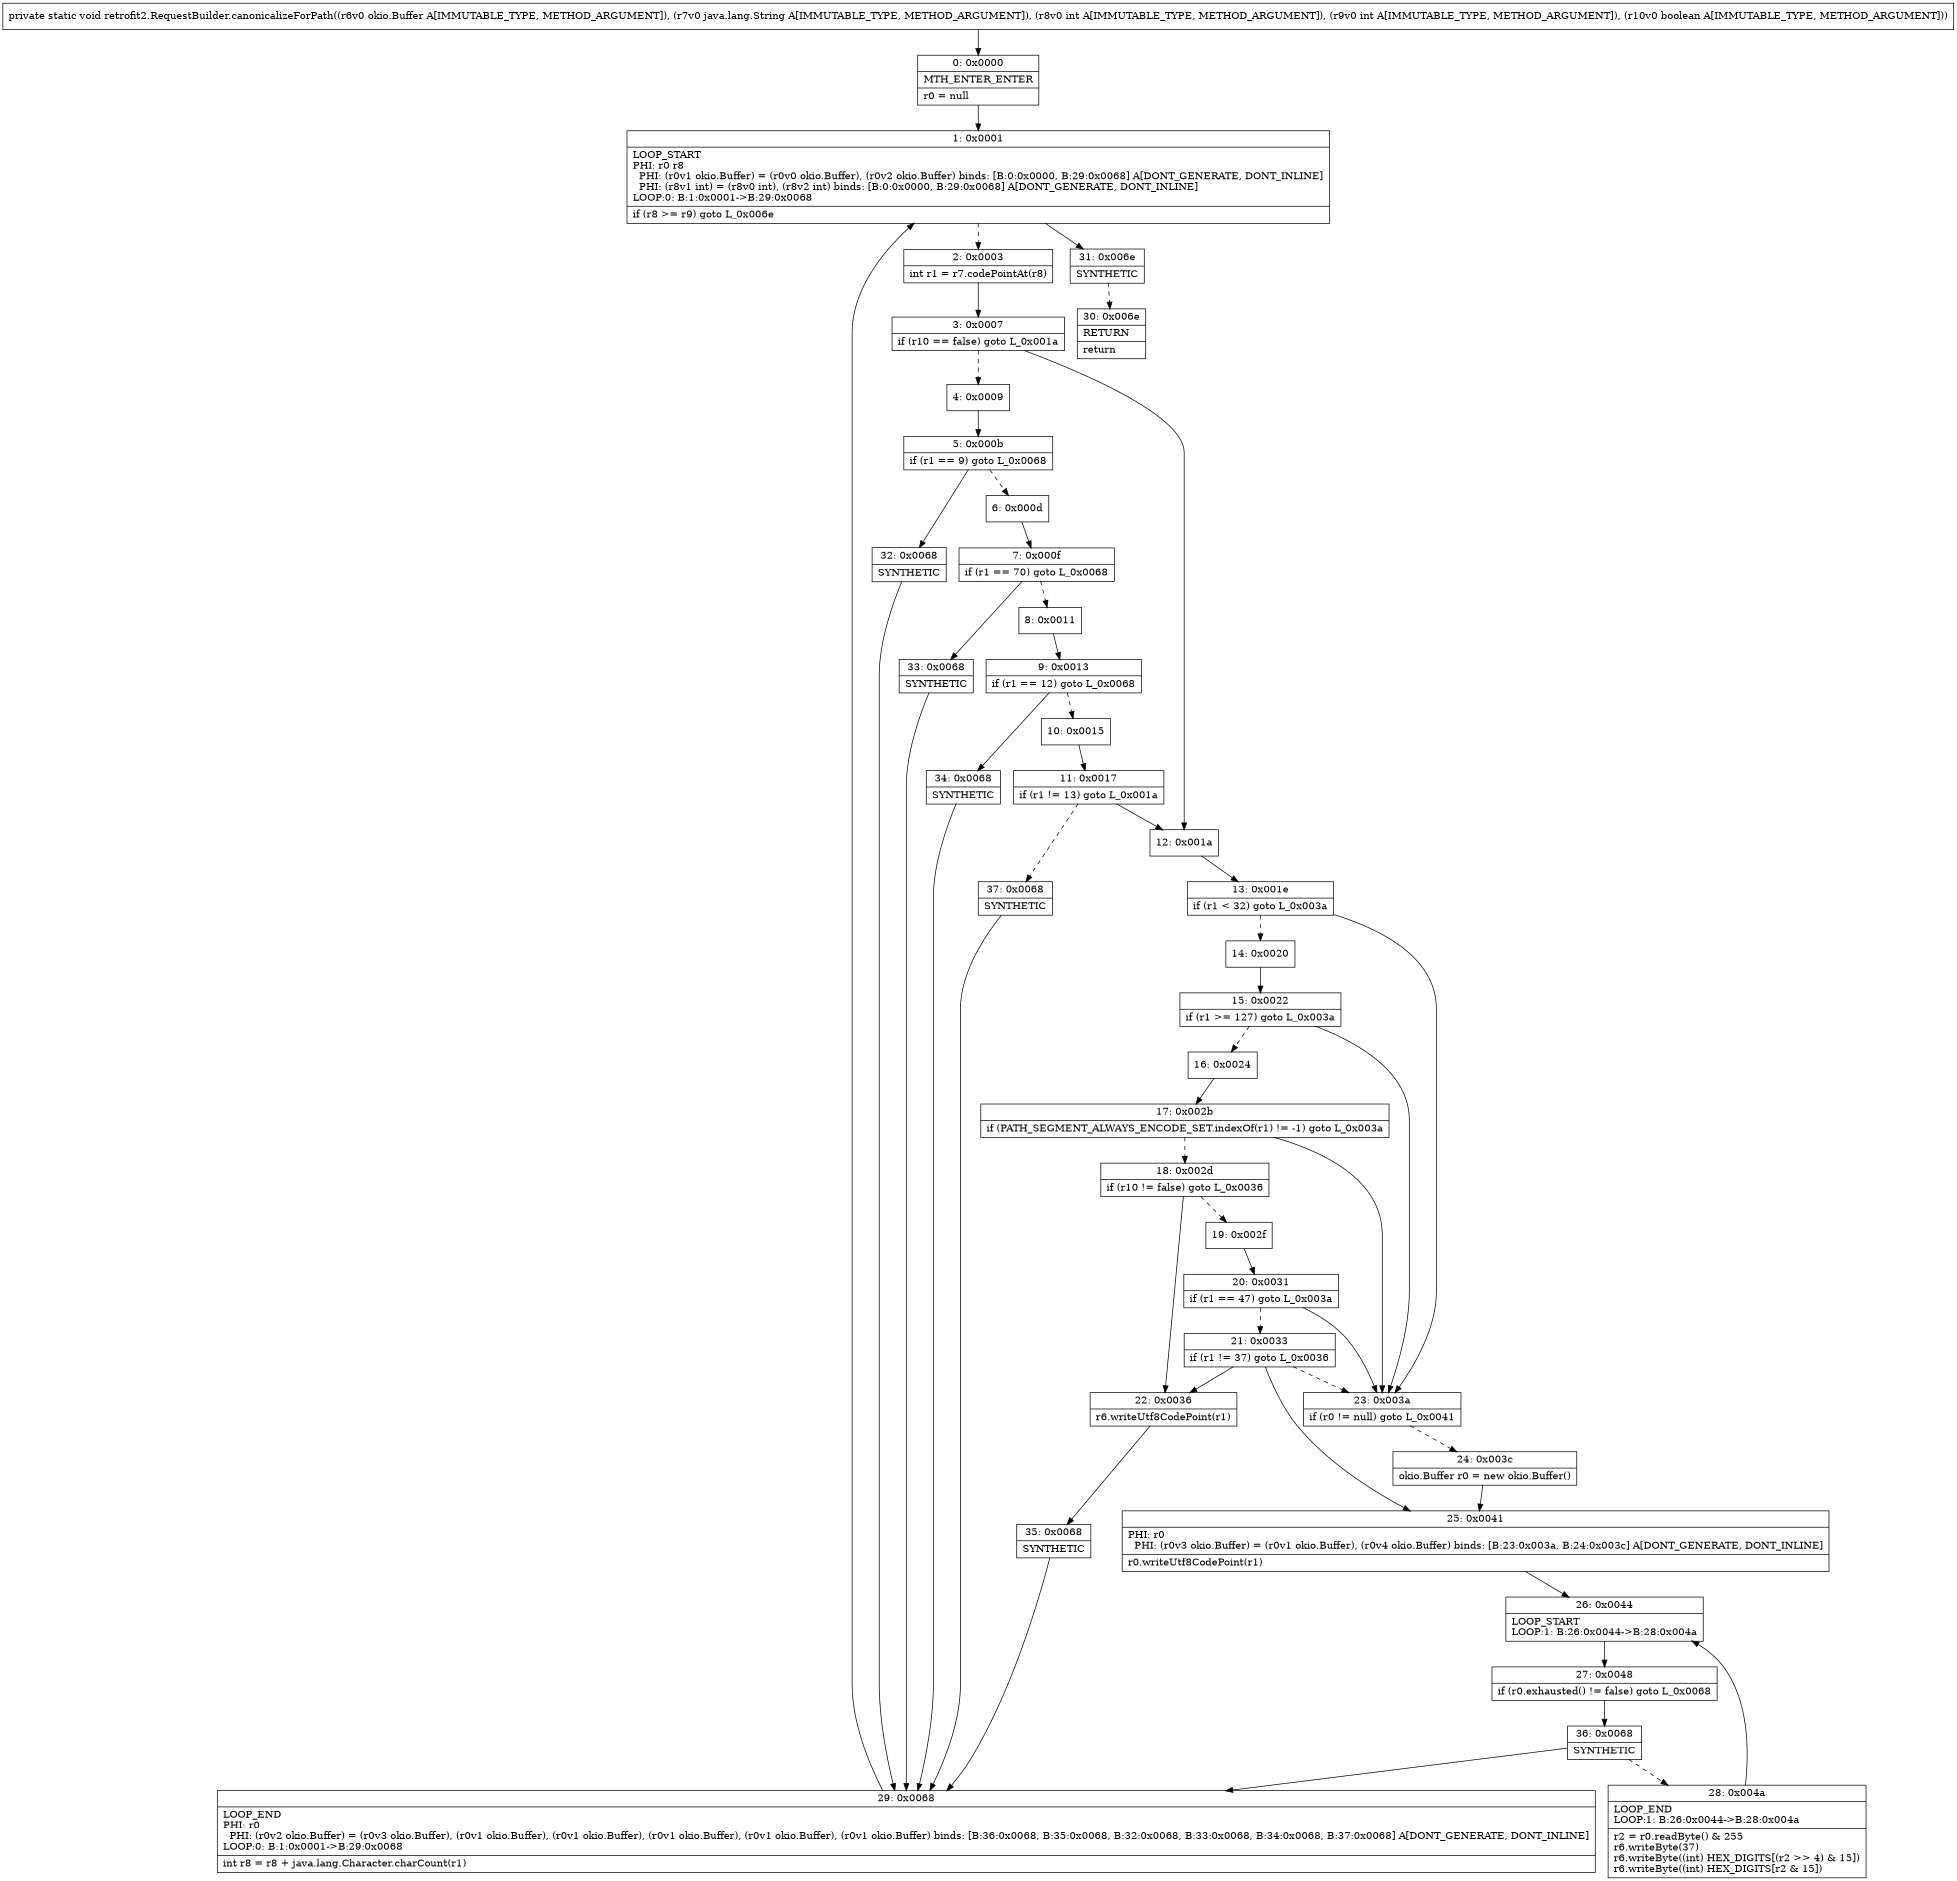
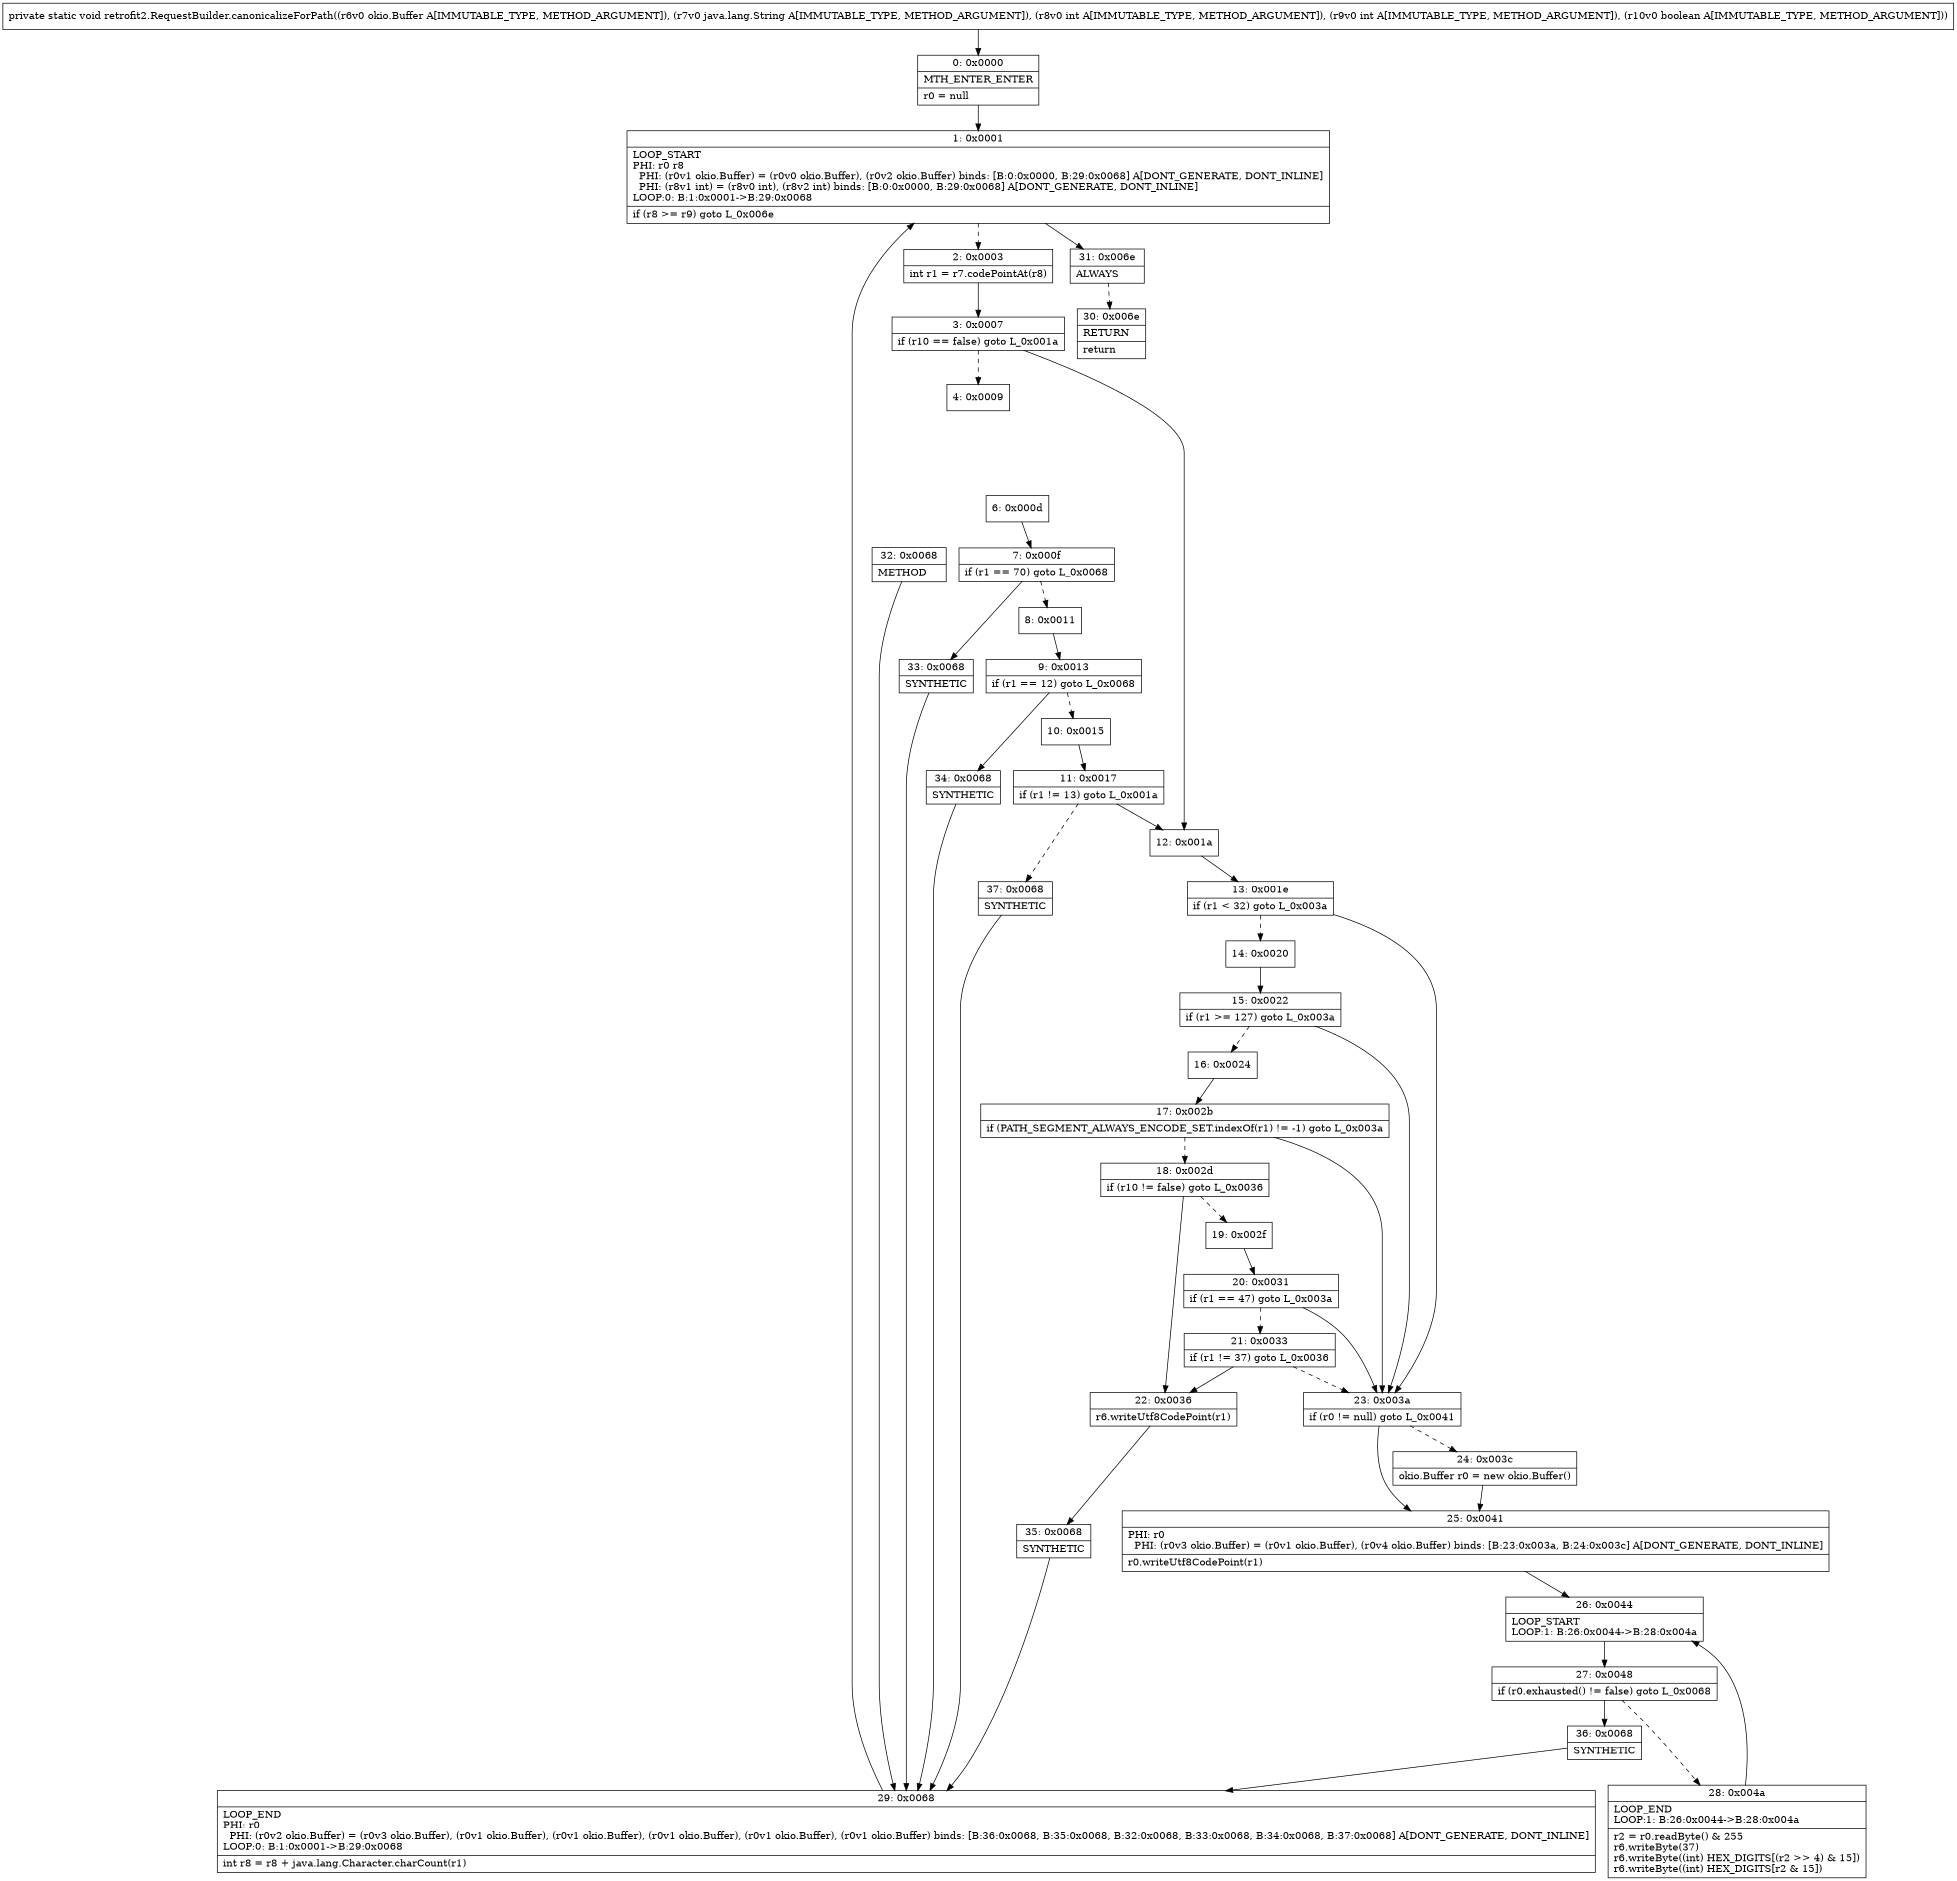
(1107, 274) -> (1098, 274)
(978, 453) -> none
(909, 573) -> (902, 573)
(1321, 1450) -> (1380, 1470)
(1645, 1770) -> (1660, 1739)
